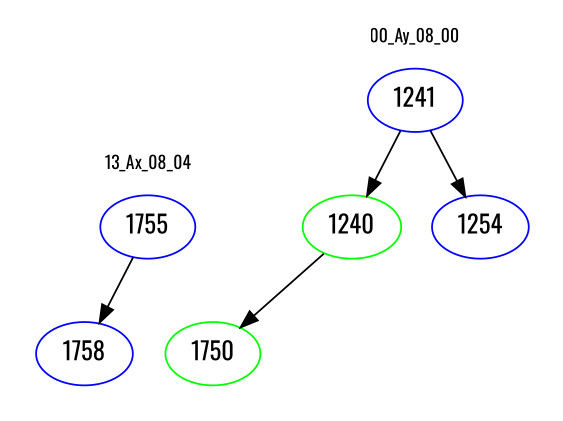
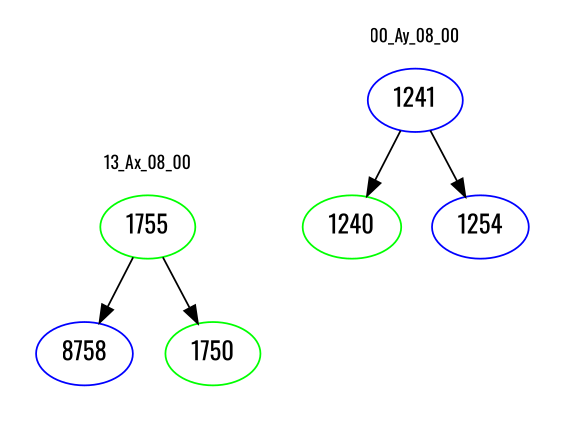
(148, 165) -> (148, 165)
(148, 227) -> (148, 227)
(289, 285) -> (176, 282)
(84, 354) -> (84, 354)
